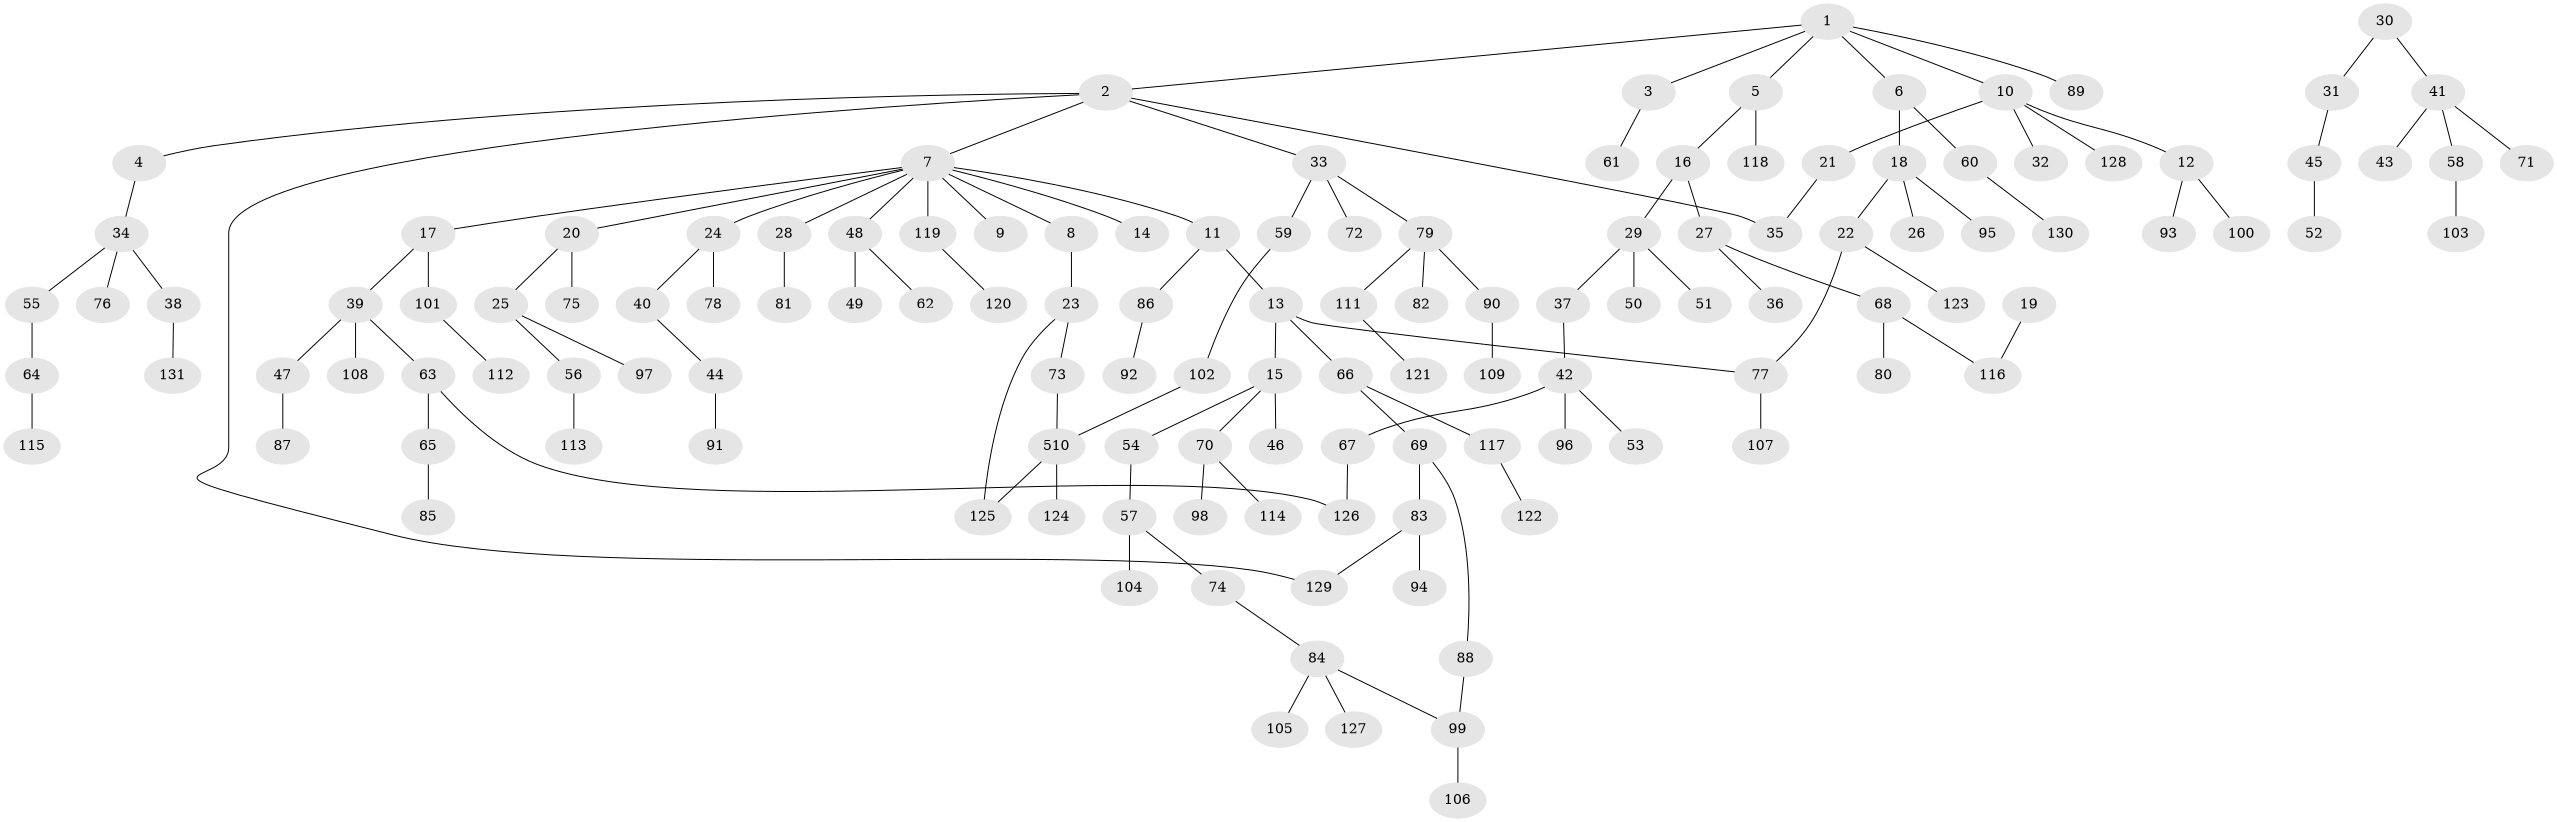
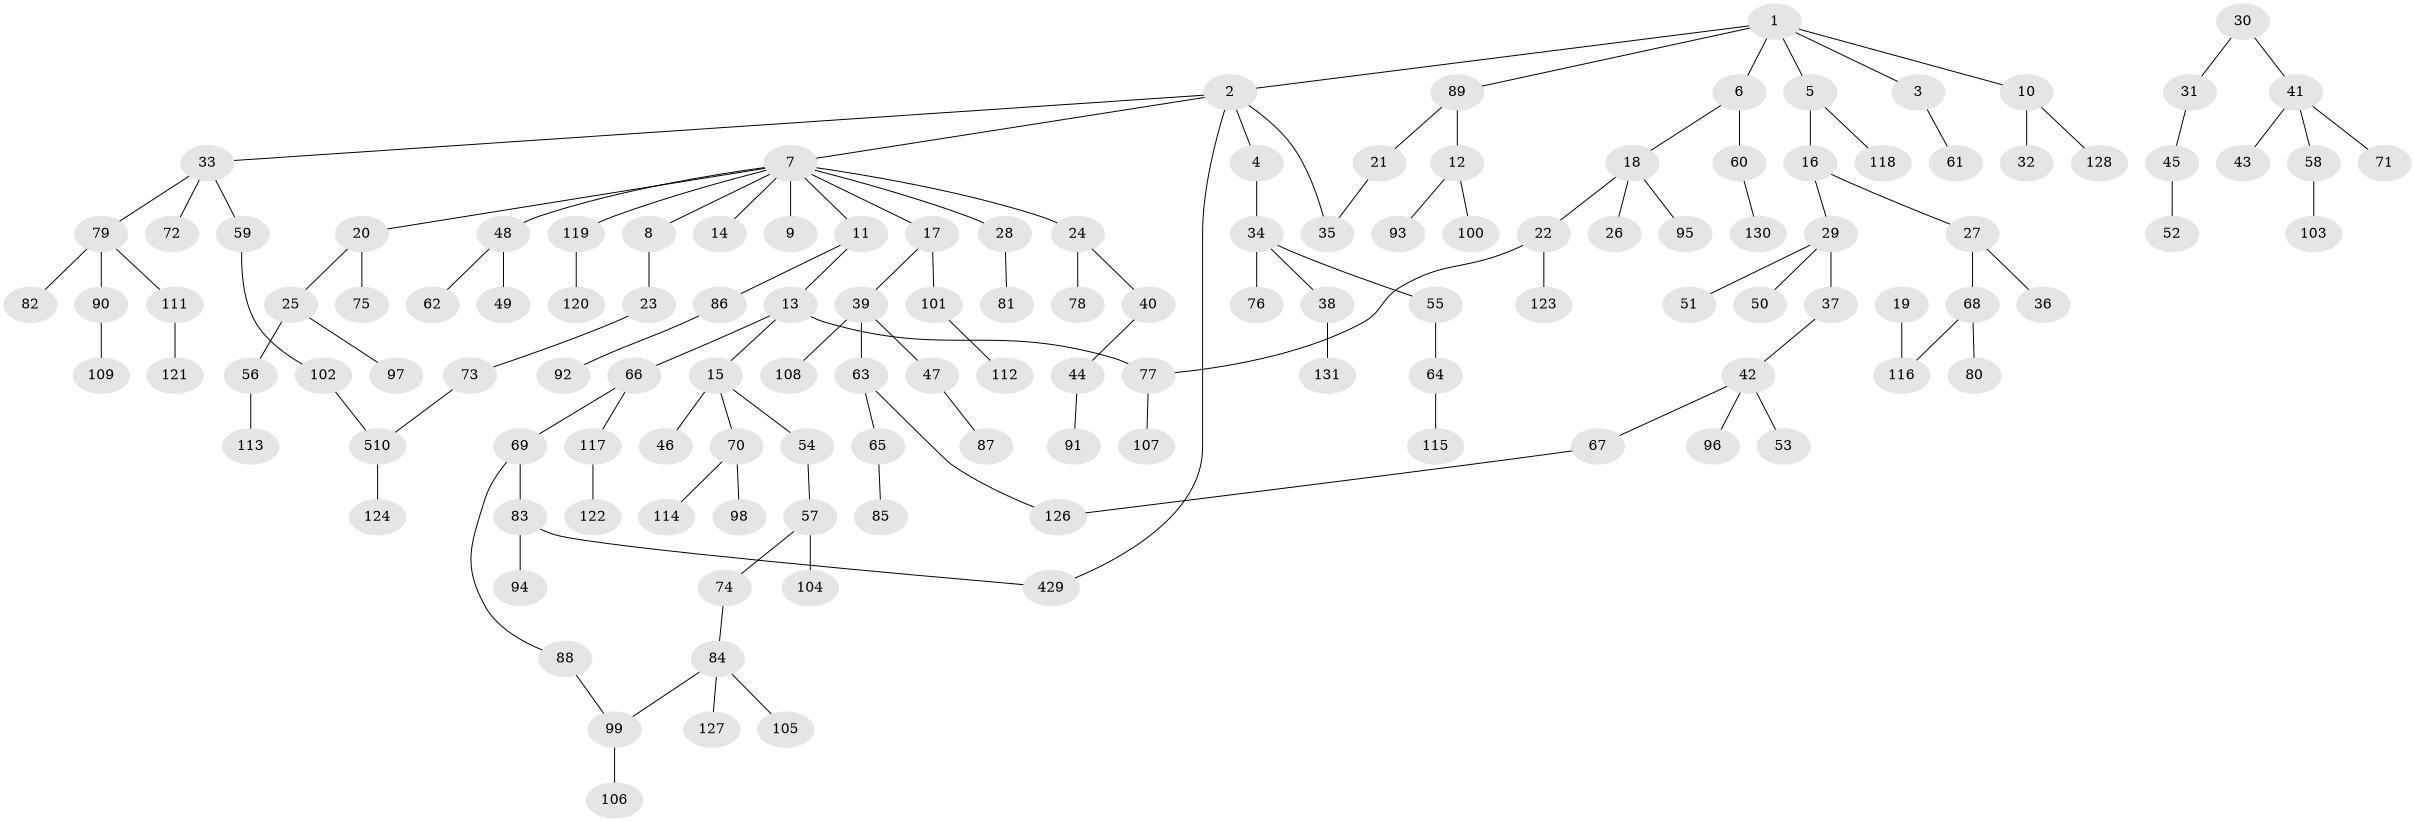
(1915, 125) -> (1418, 128)
(2096, 128) -> (1457, 128)
(983, 517) -> none
(1319, 588) -> (1051, 588)
